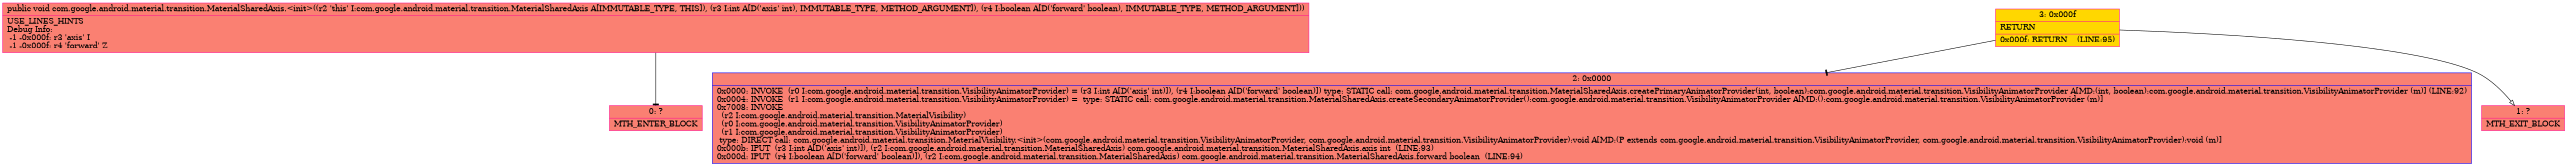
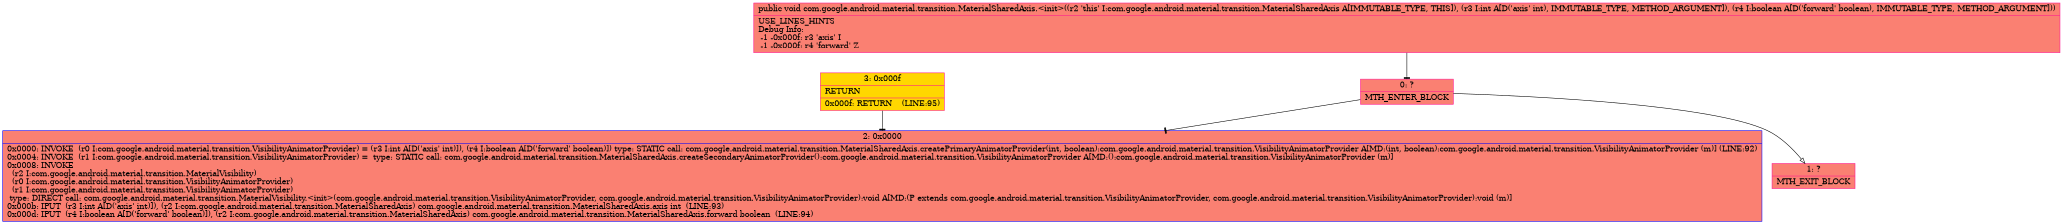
(2322, 43) -> (1634, 105)
(752, 108) -> (43, 166)
none -> (1264, 115)
